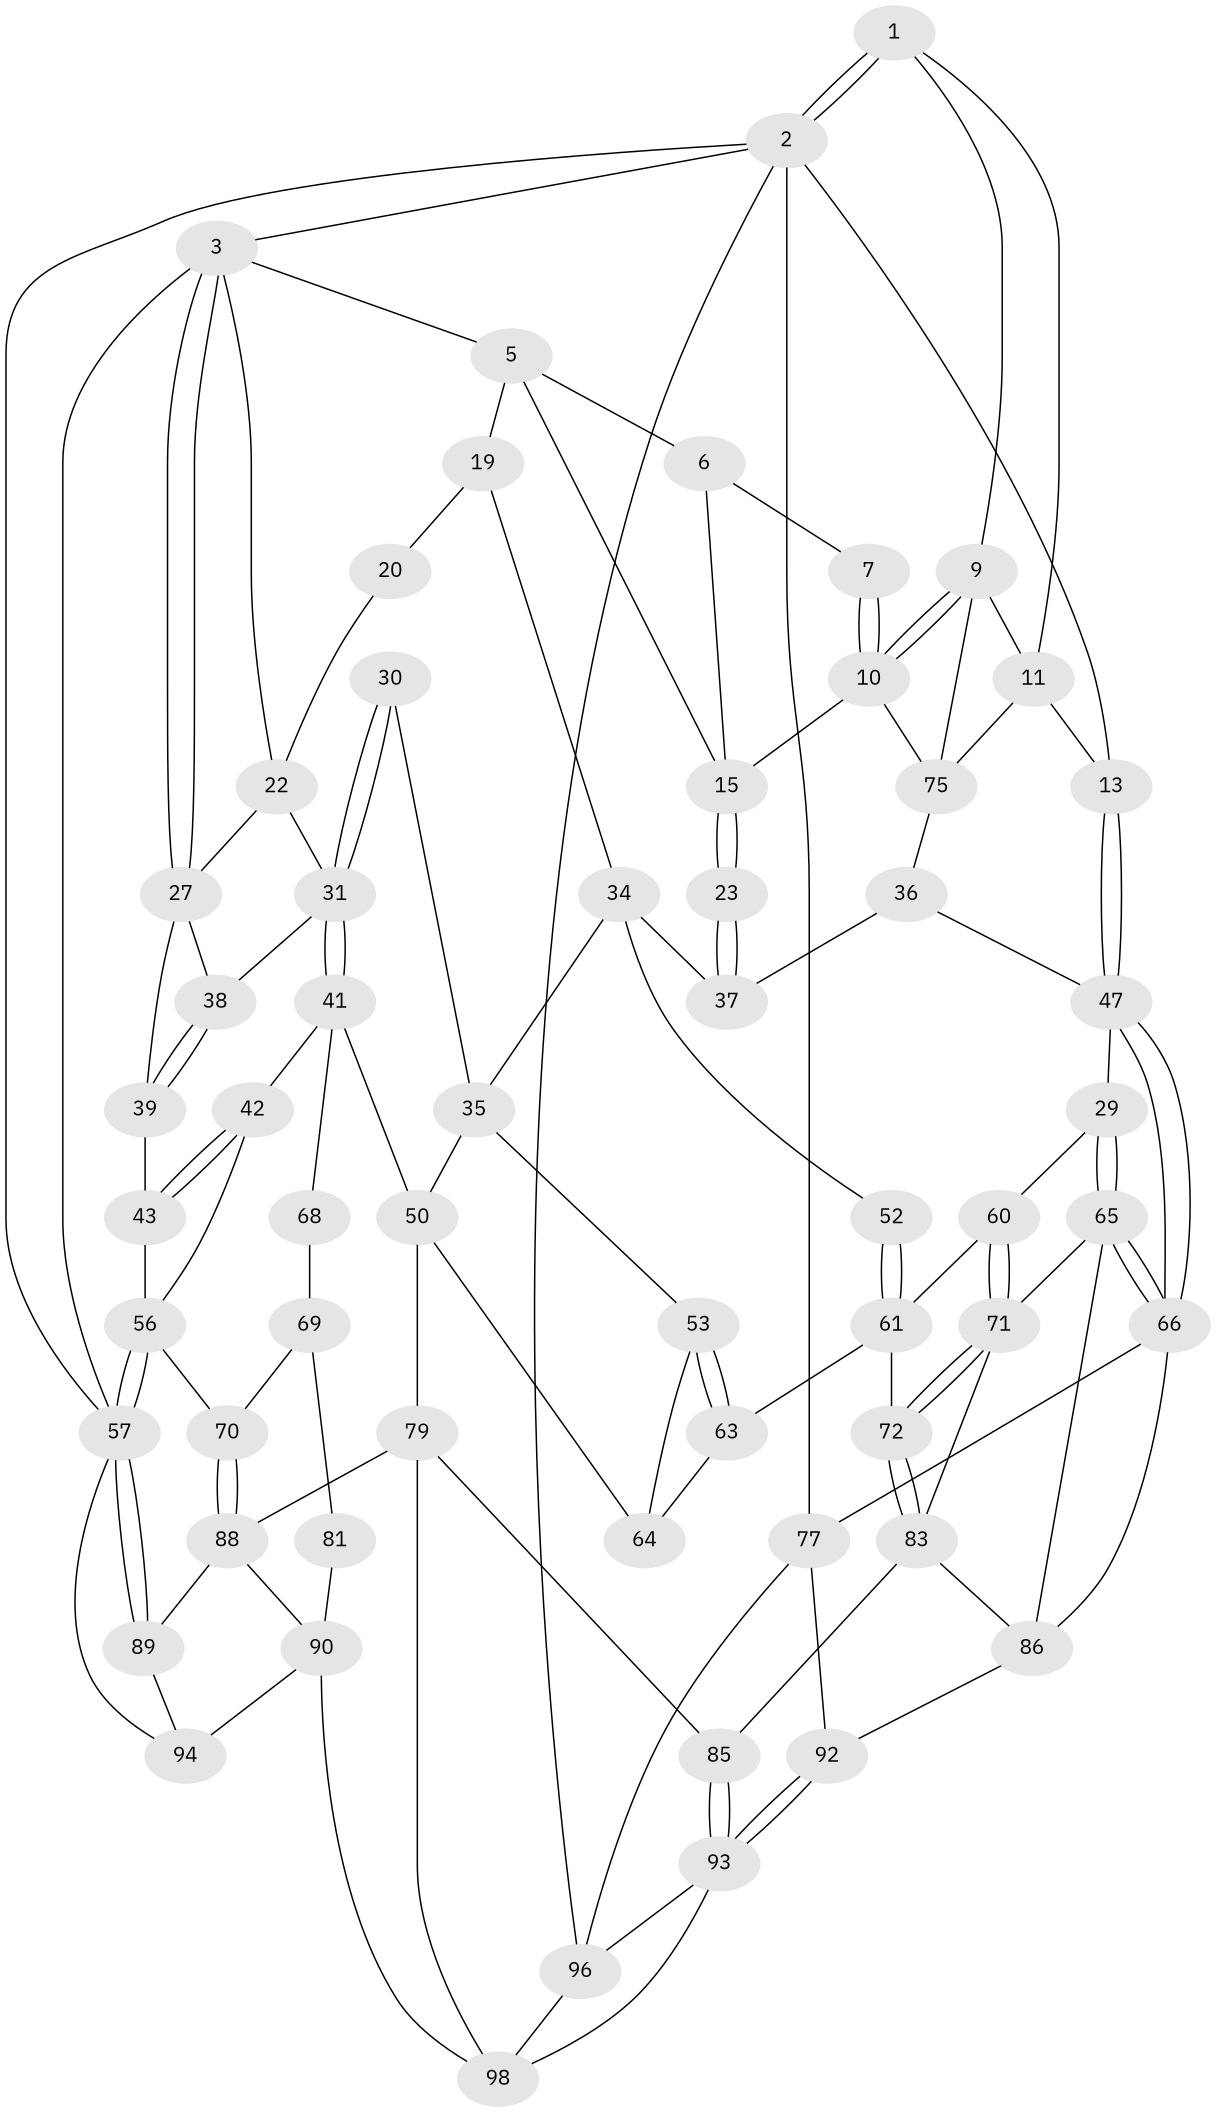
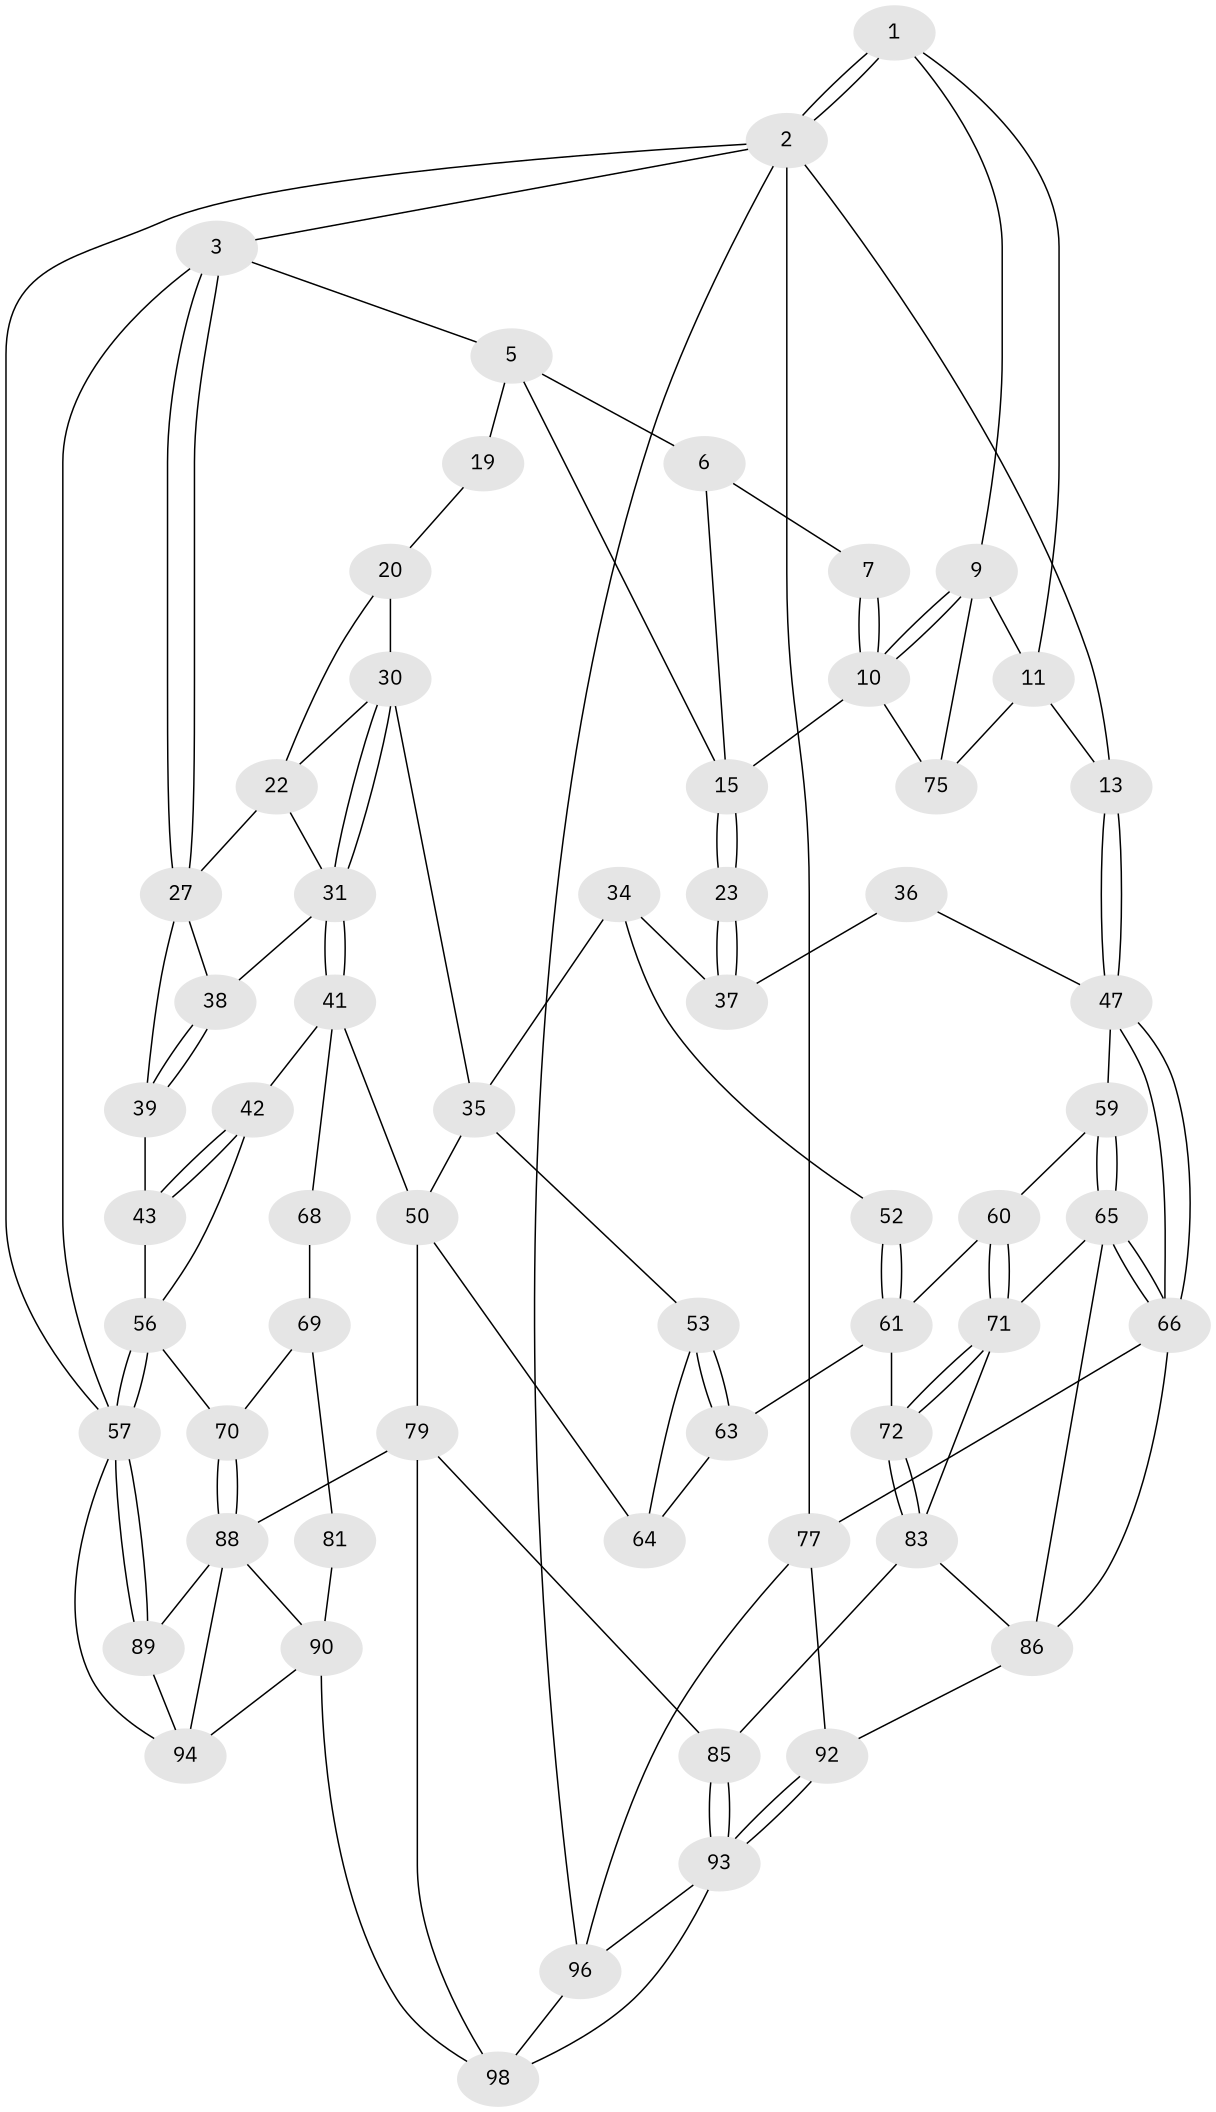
(251, 517) -> (334, 733)
none -> (390, 625)
(551, 679) -> none
(921, 841) -> none
(1107, 1110) -> (1107, 1110)
none -> (206, 1648)
